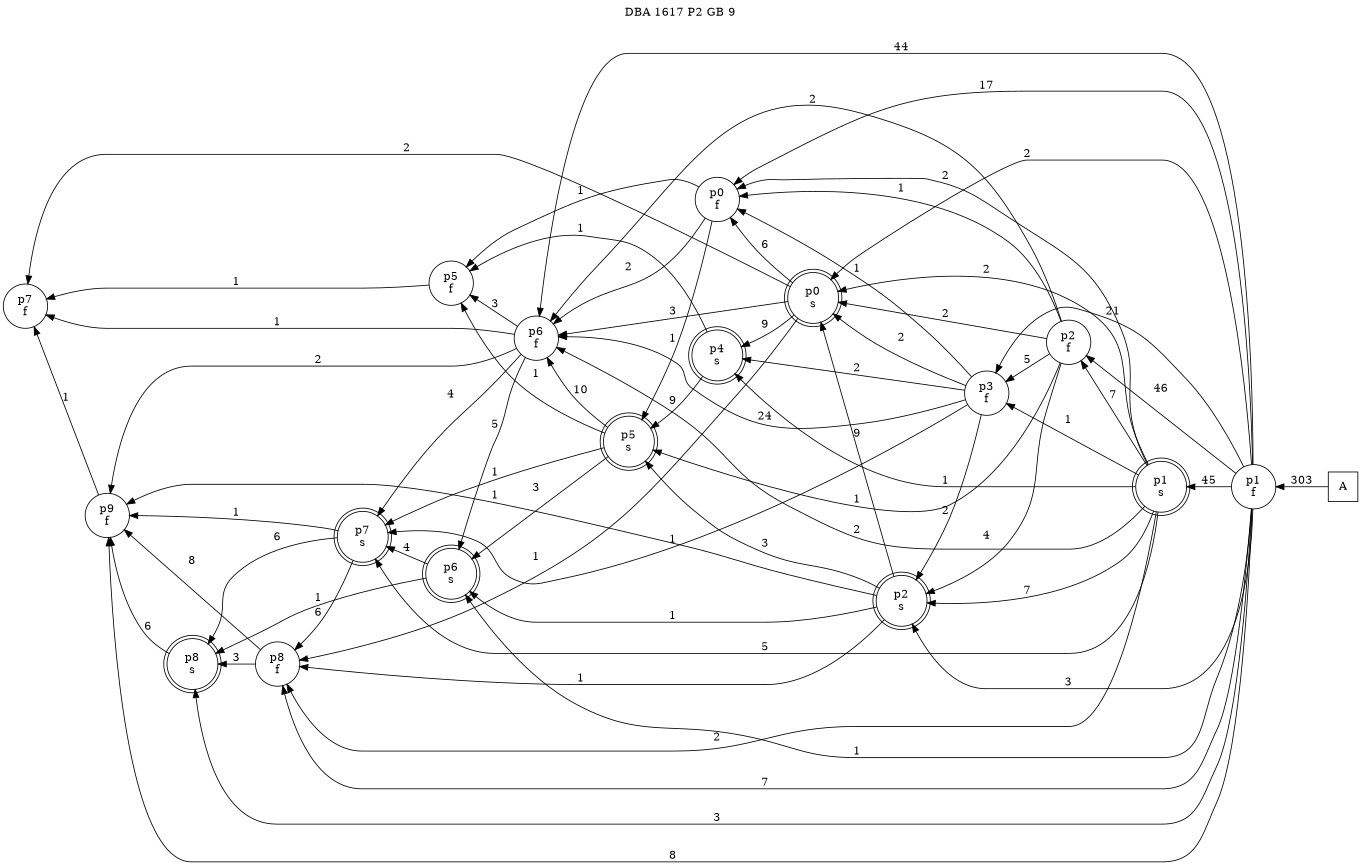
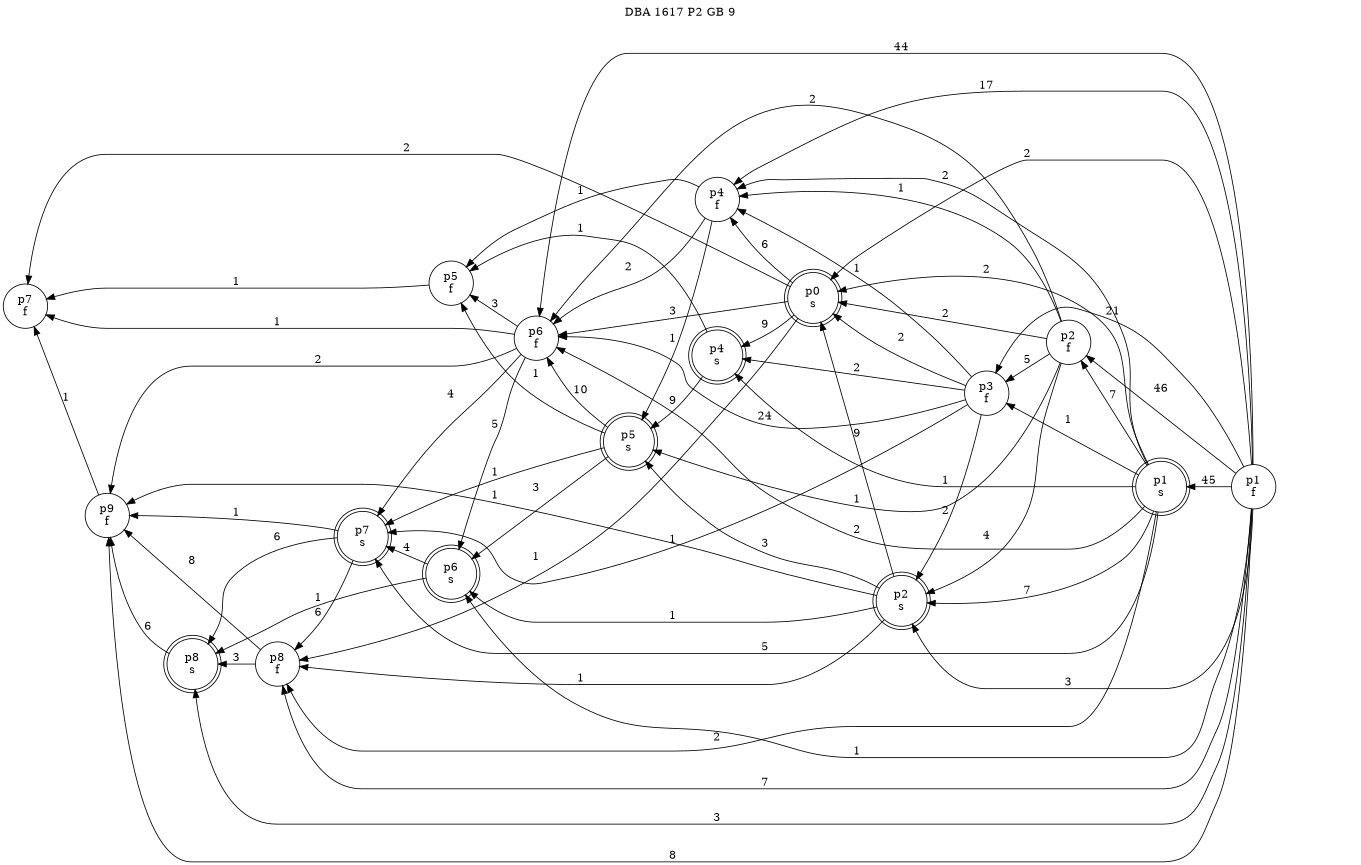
(717, 199) -> (717, 199)
(1343, 487) -> none
